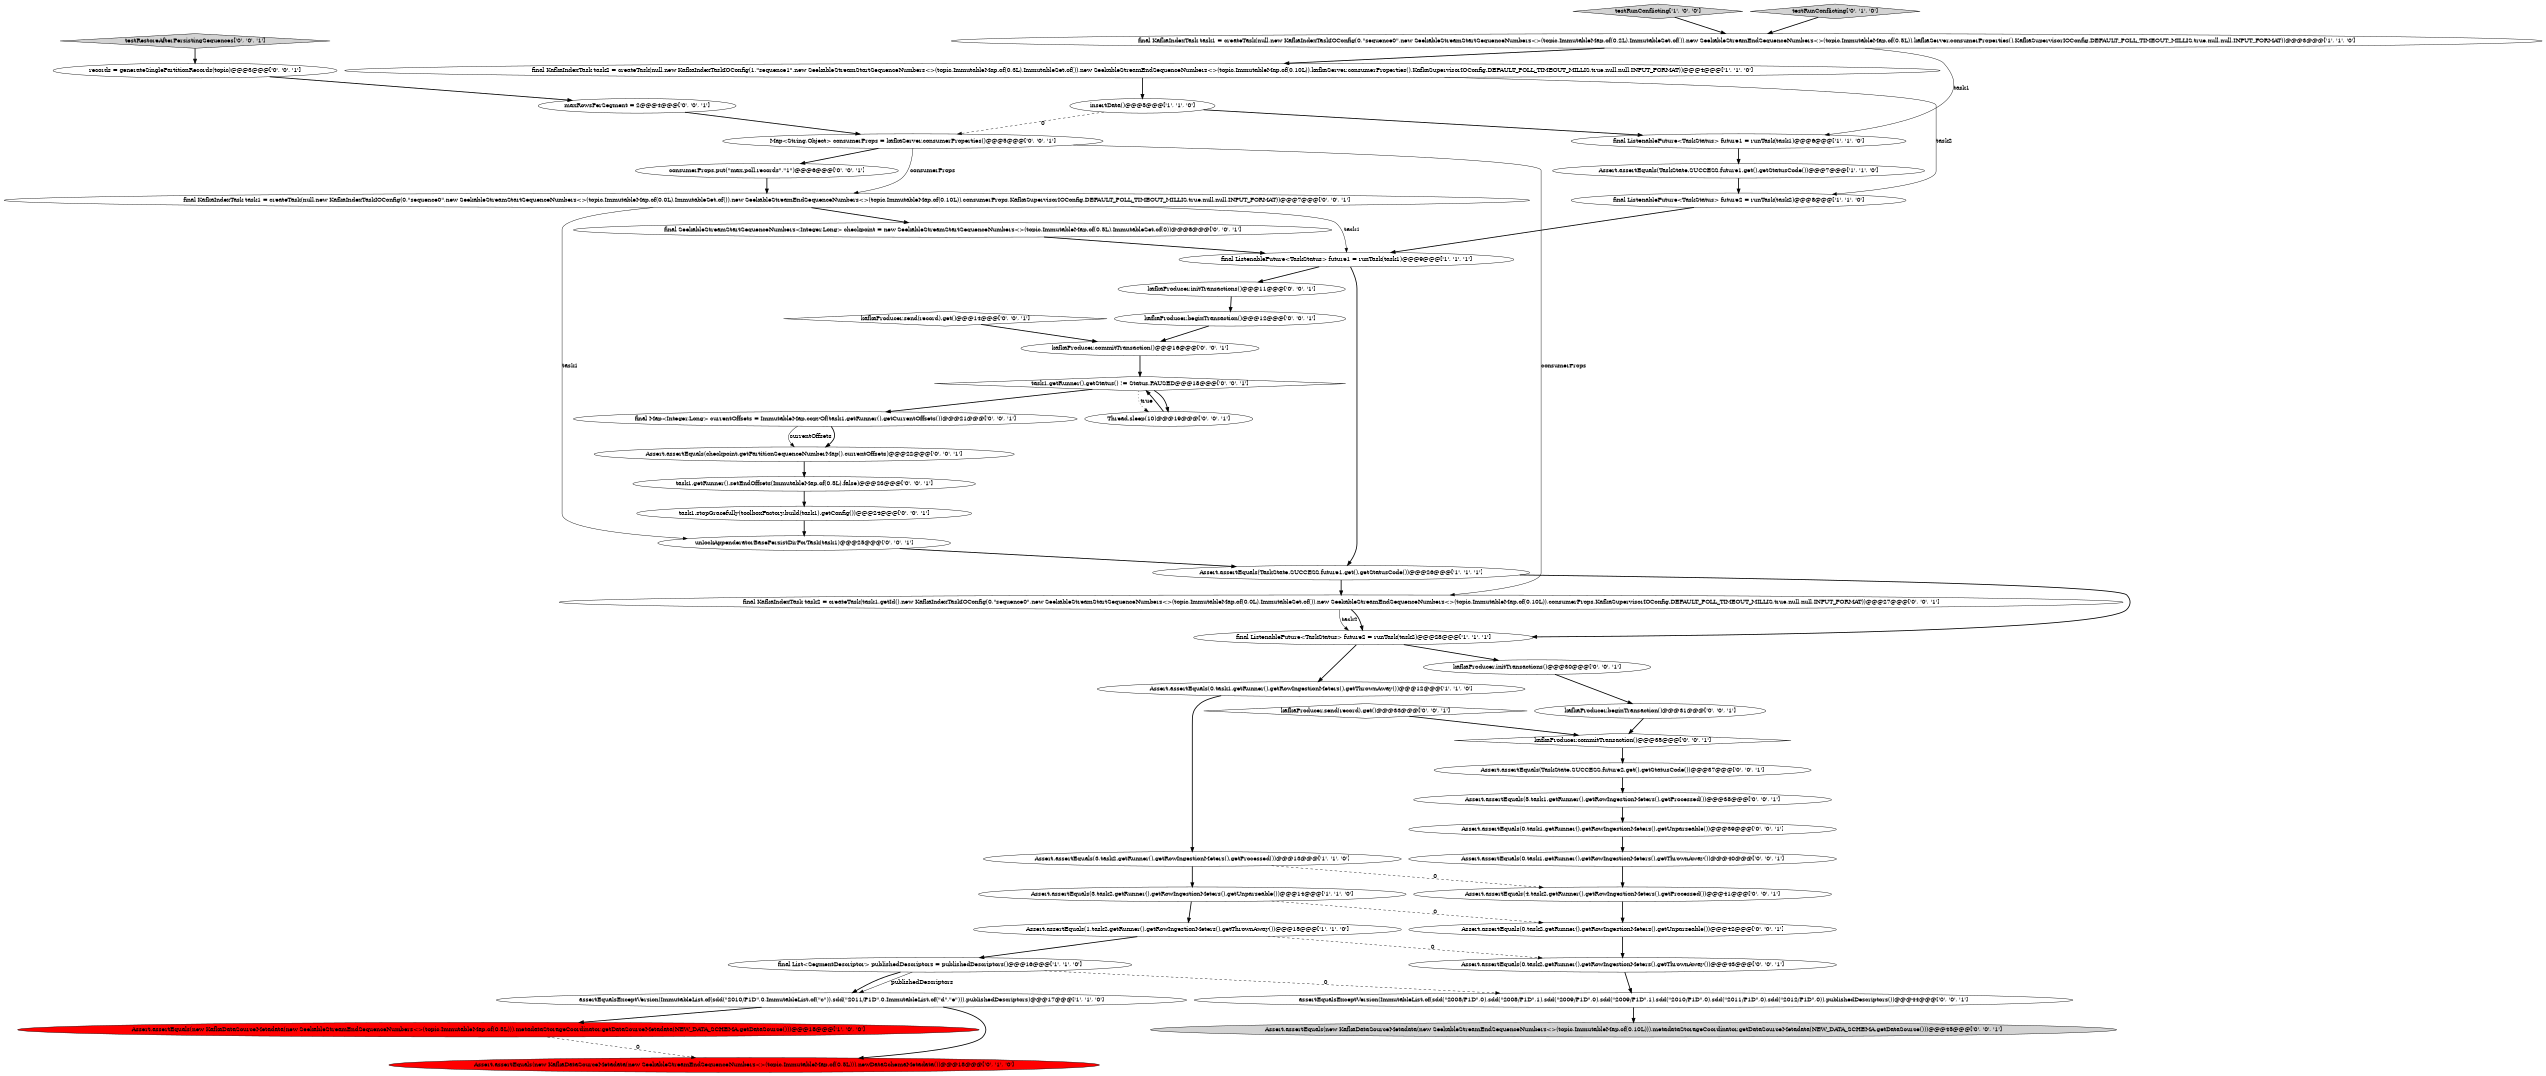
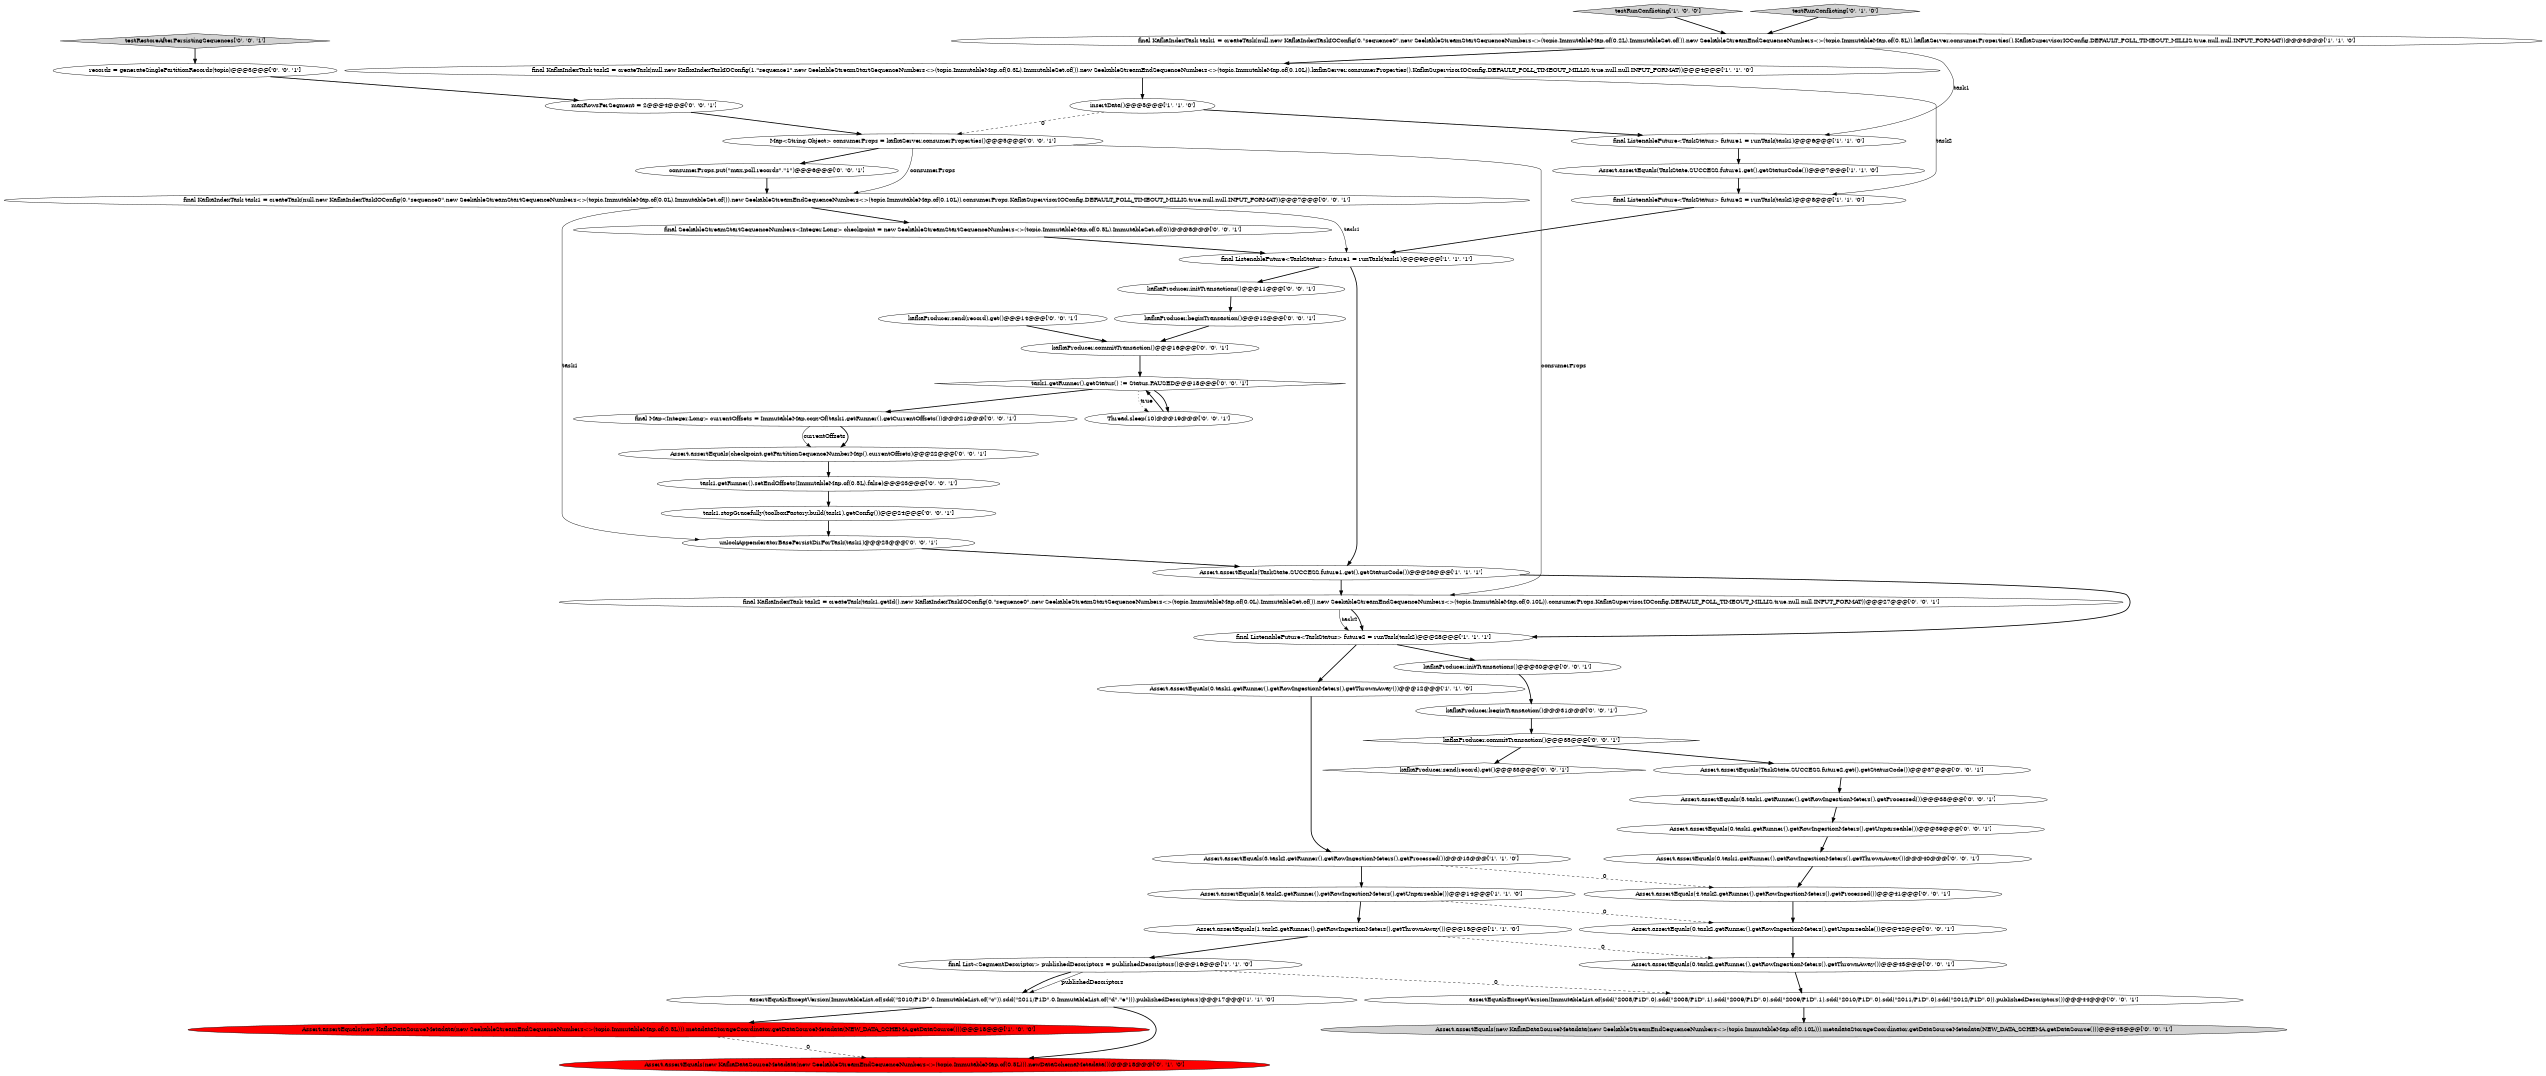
(945, 319) -> (993, 319)
(1492, 725) -> (1510, 754)
